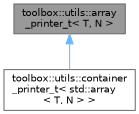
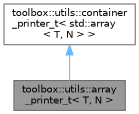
(70, 57) -> (70, 68)
